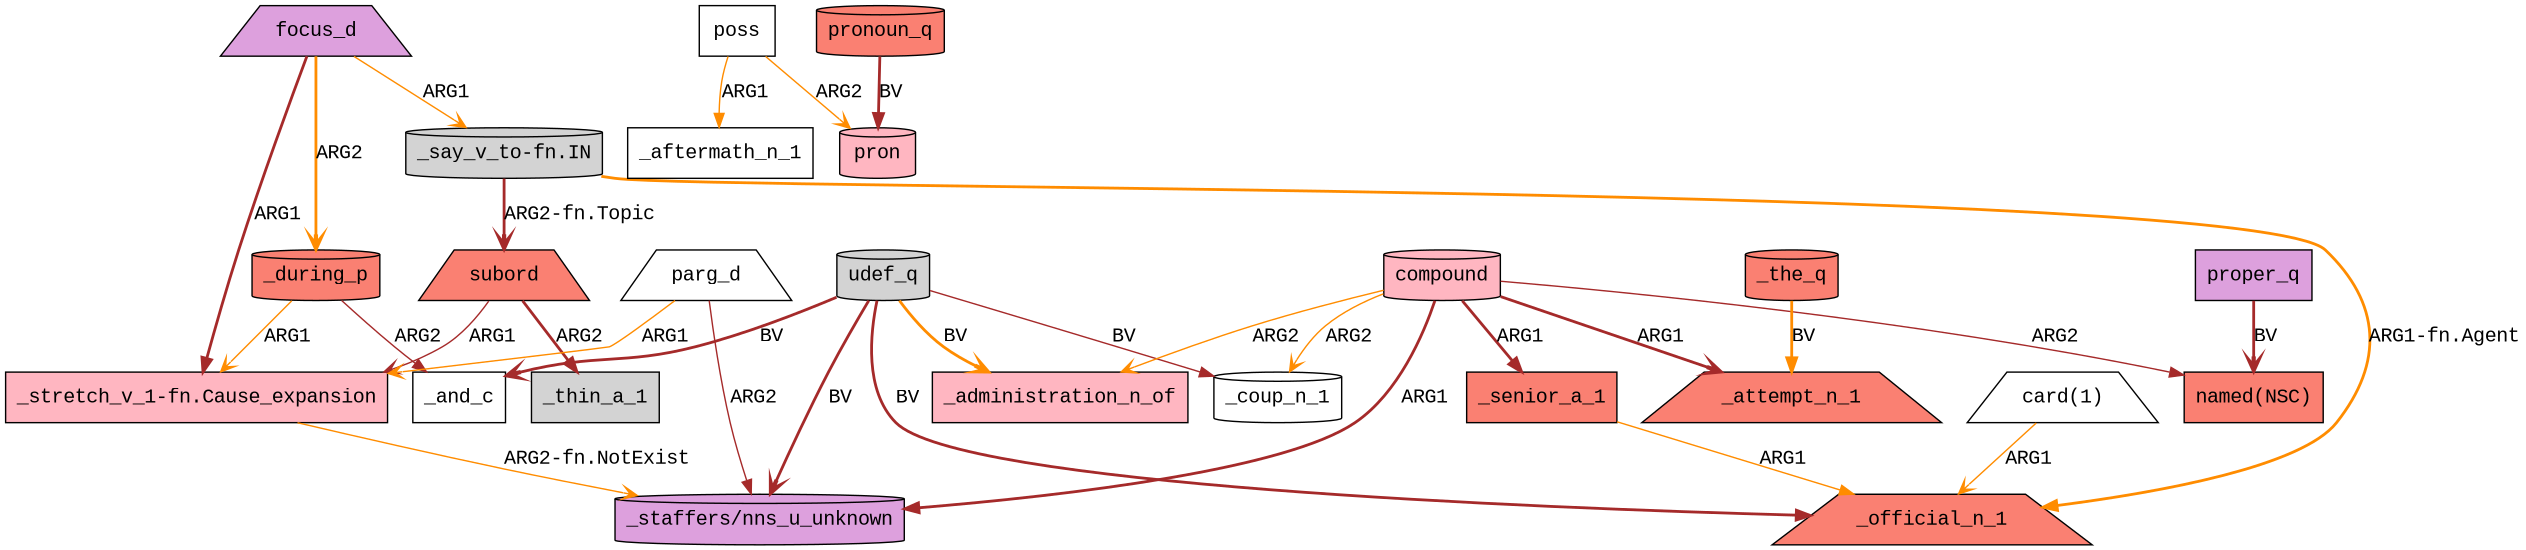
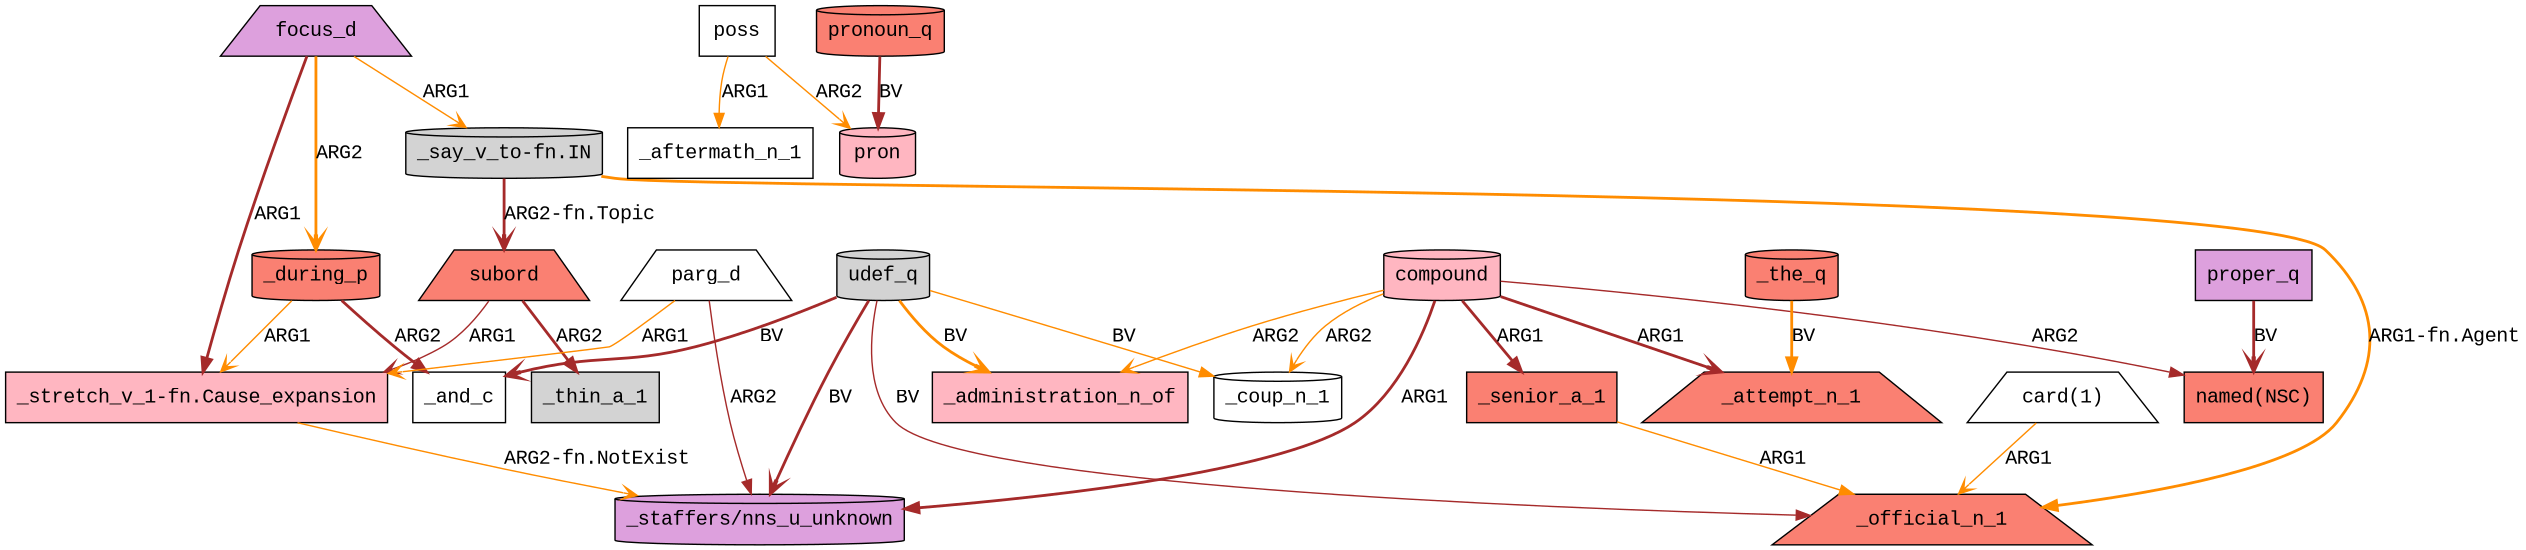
(1065, 331) -> (1065, 331)
(378, 333) -> (378, 333)
(1278, 490) -> (1278, 490)
